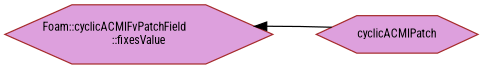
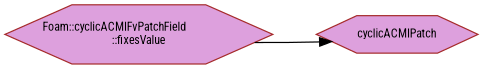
(299, 26) -> (287, 42)
